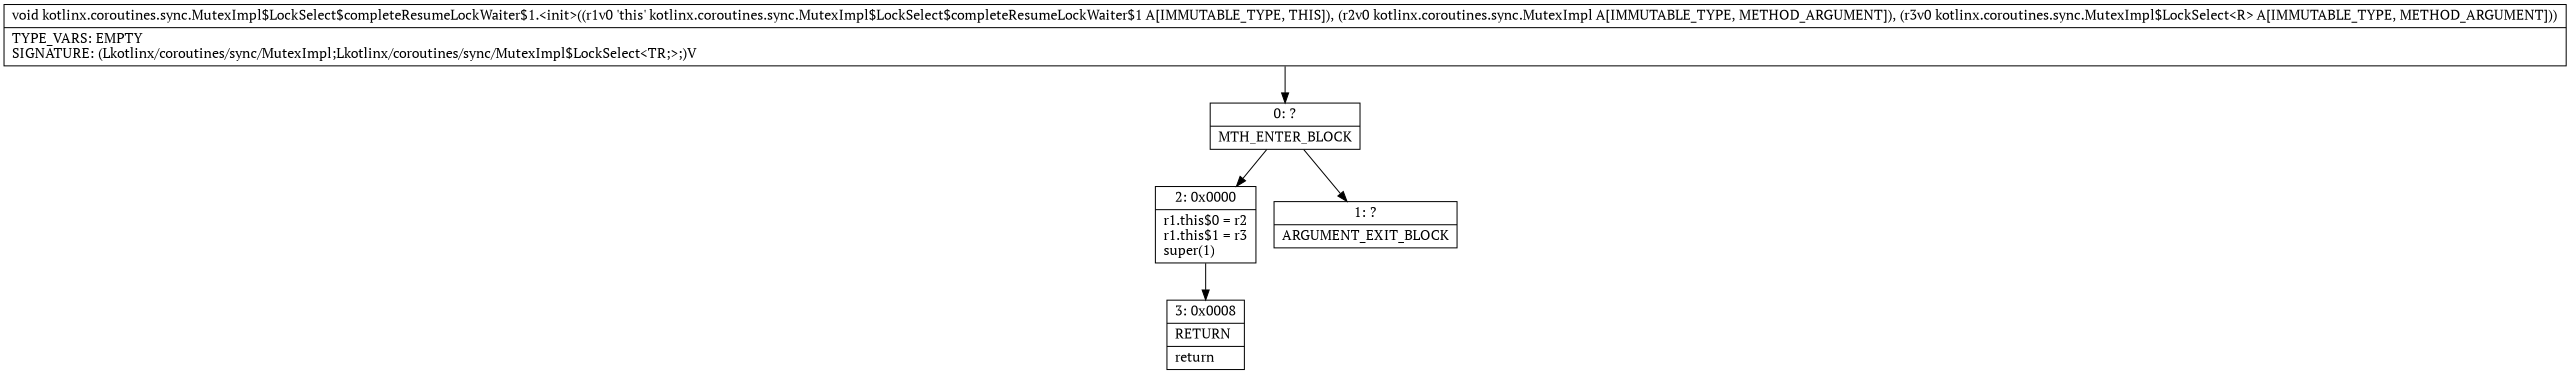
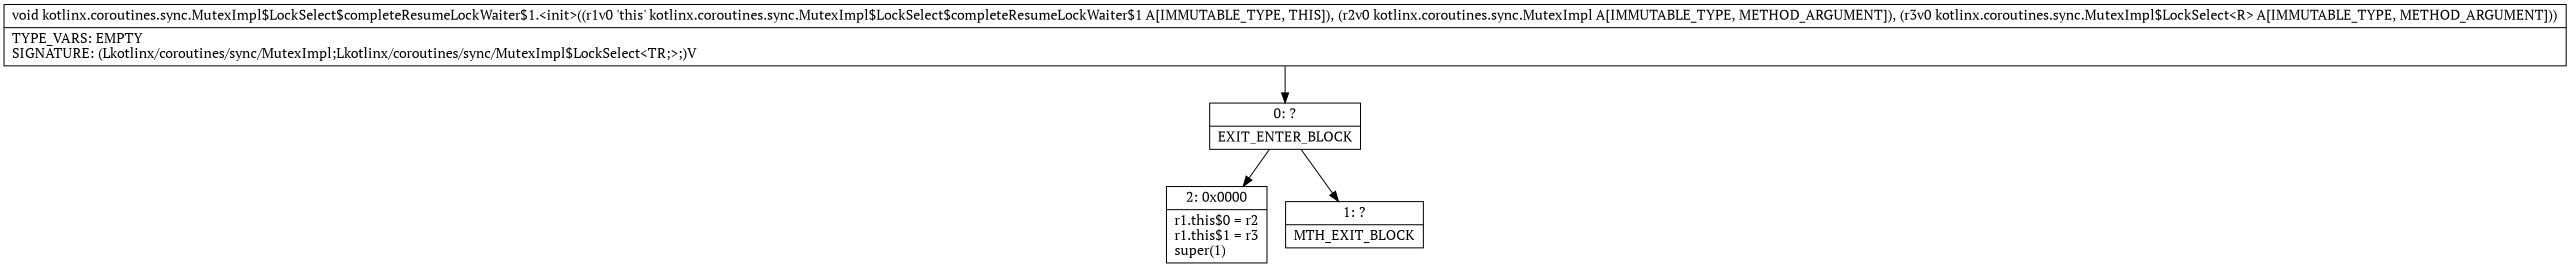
(1285, 137) -> (1285, 137)
(1366, 236) -> (1354, 236)
(1206, 335) -> none
